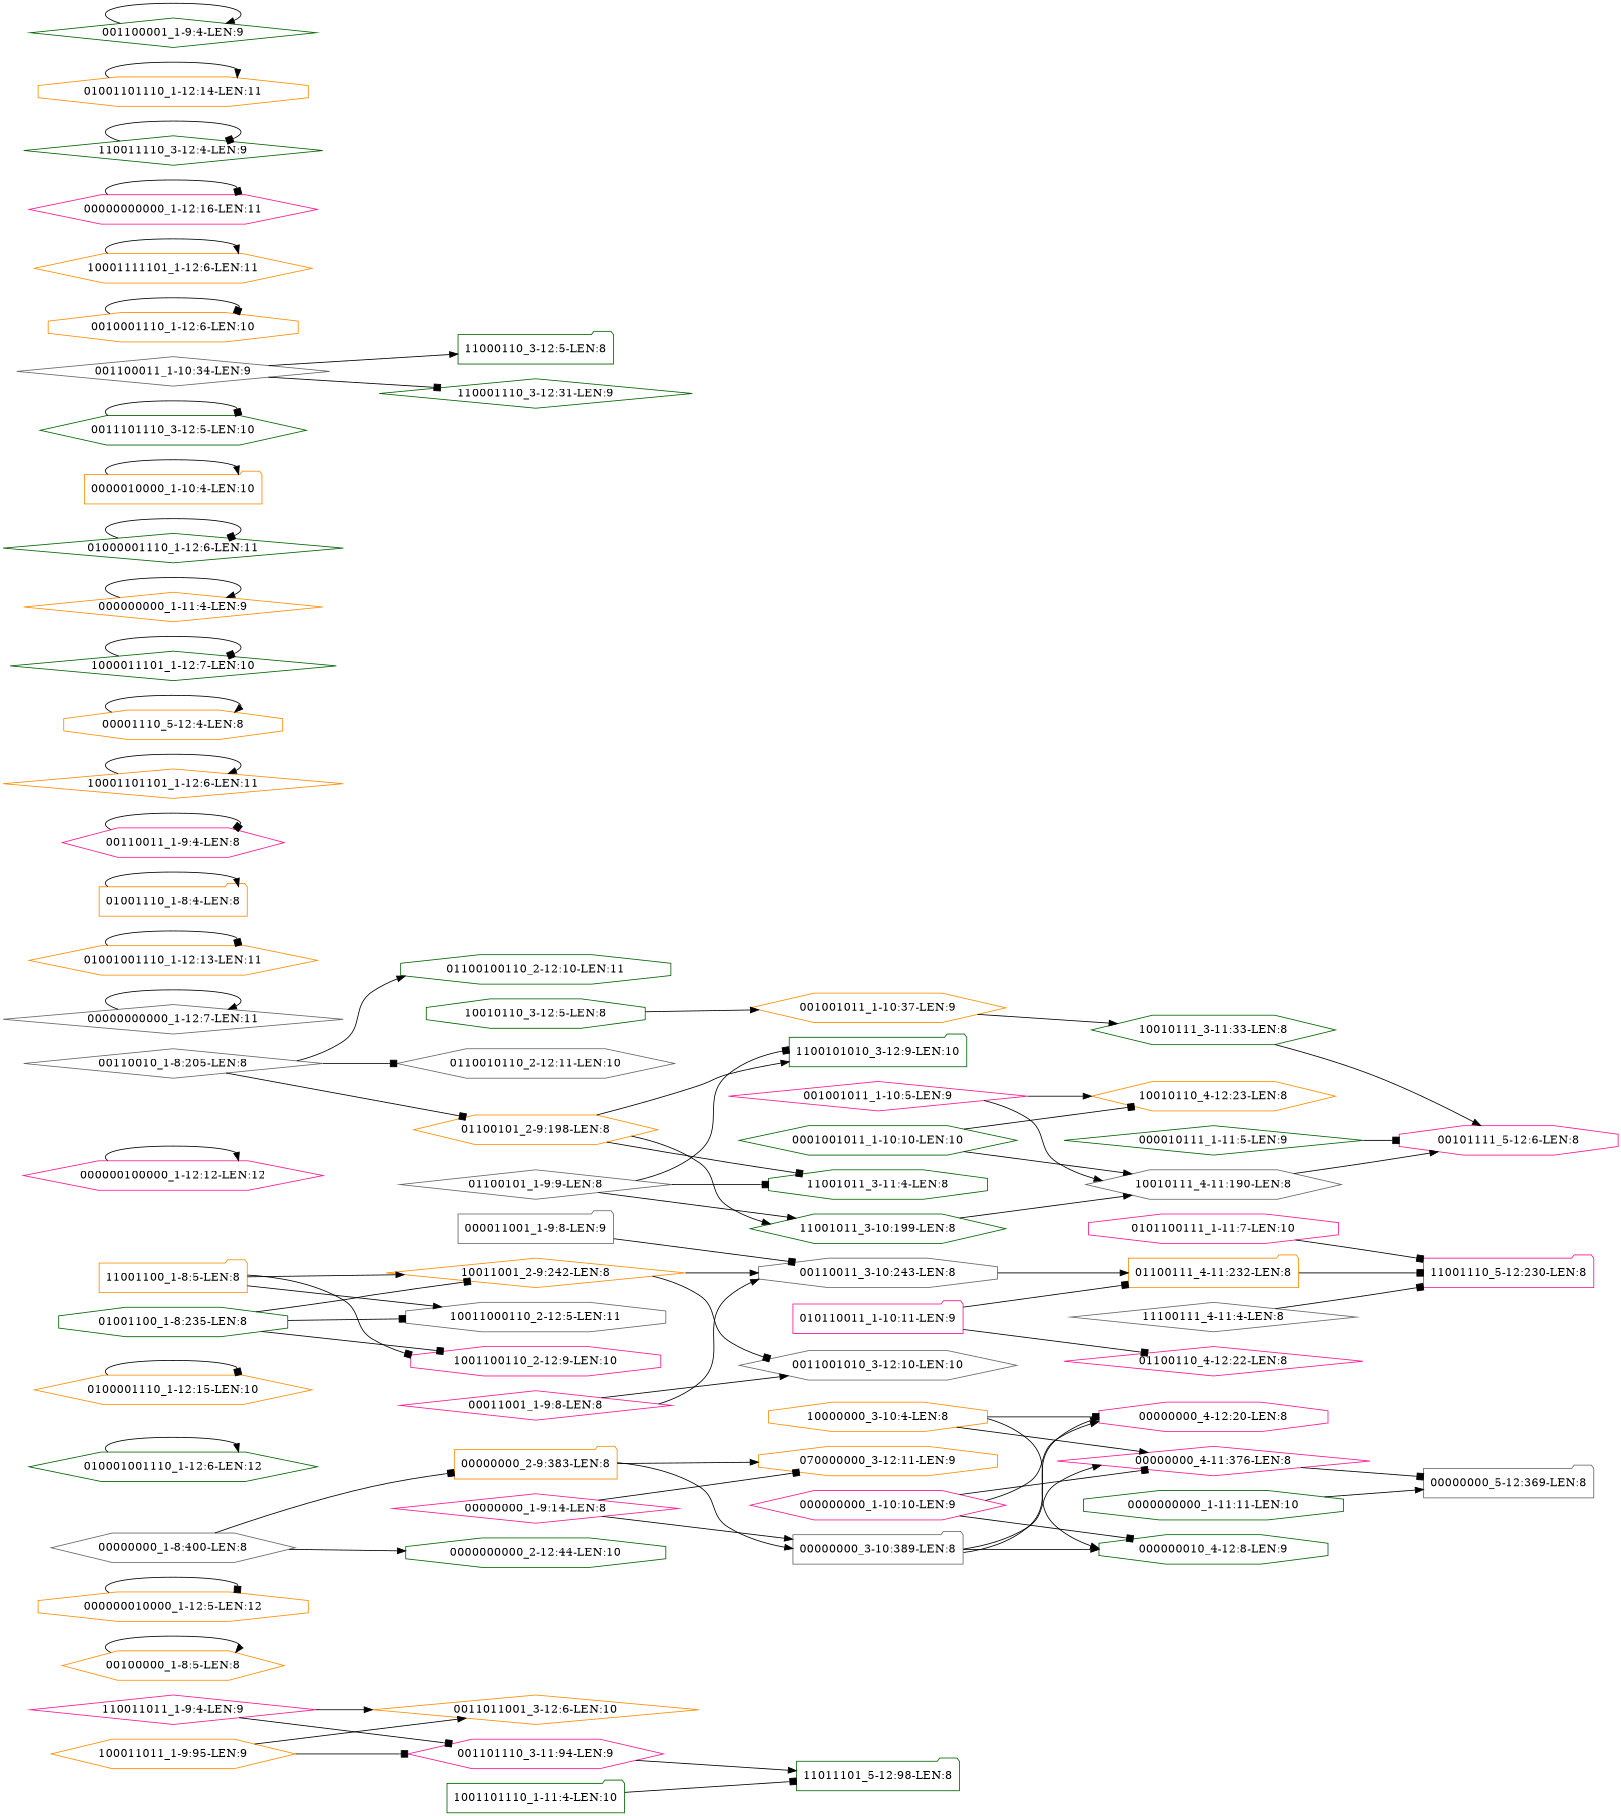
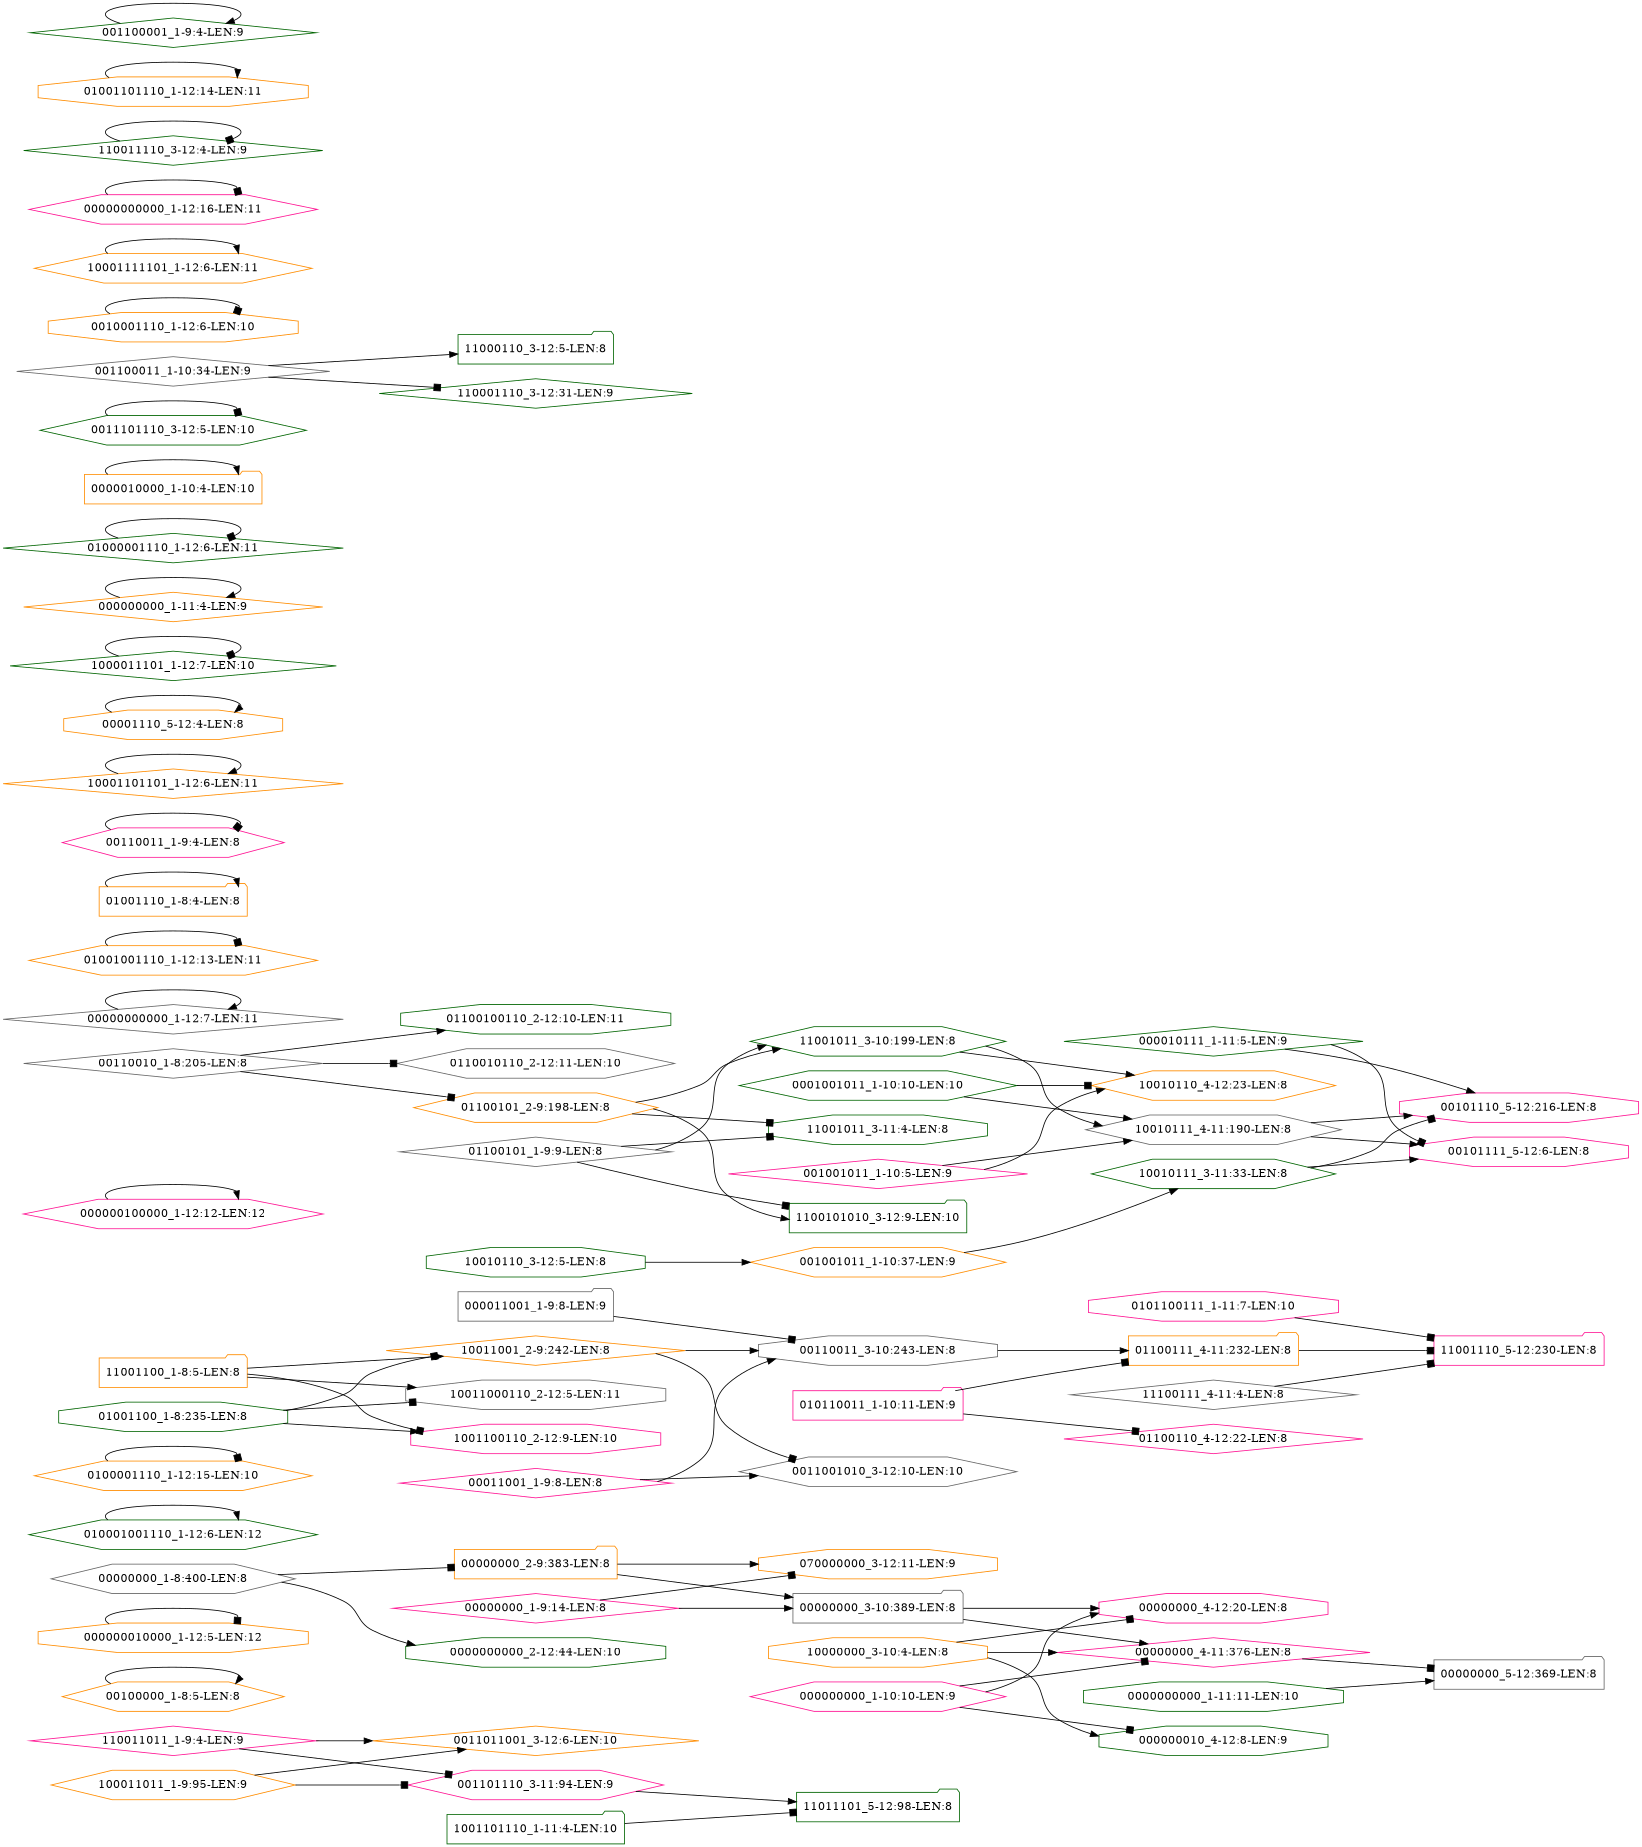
none -> (1043, 1063)
none -> (1519, 1108)
(348, 1341) -> (347, 1427)
(1027, 1549) -> none
